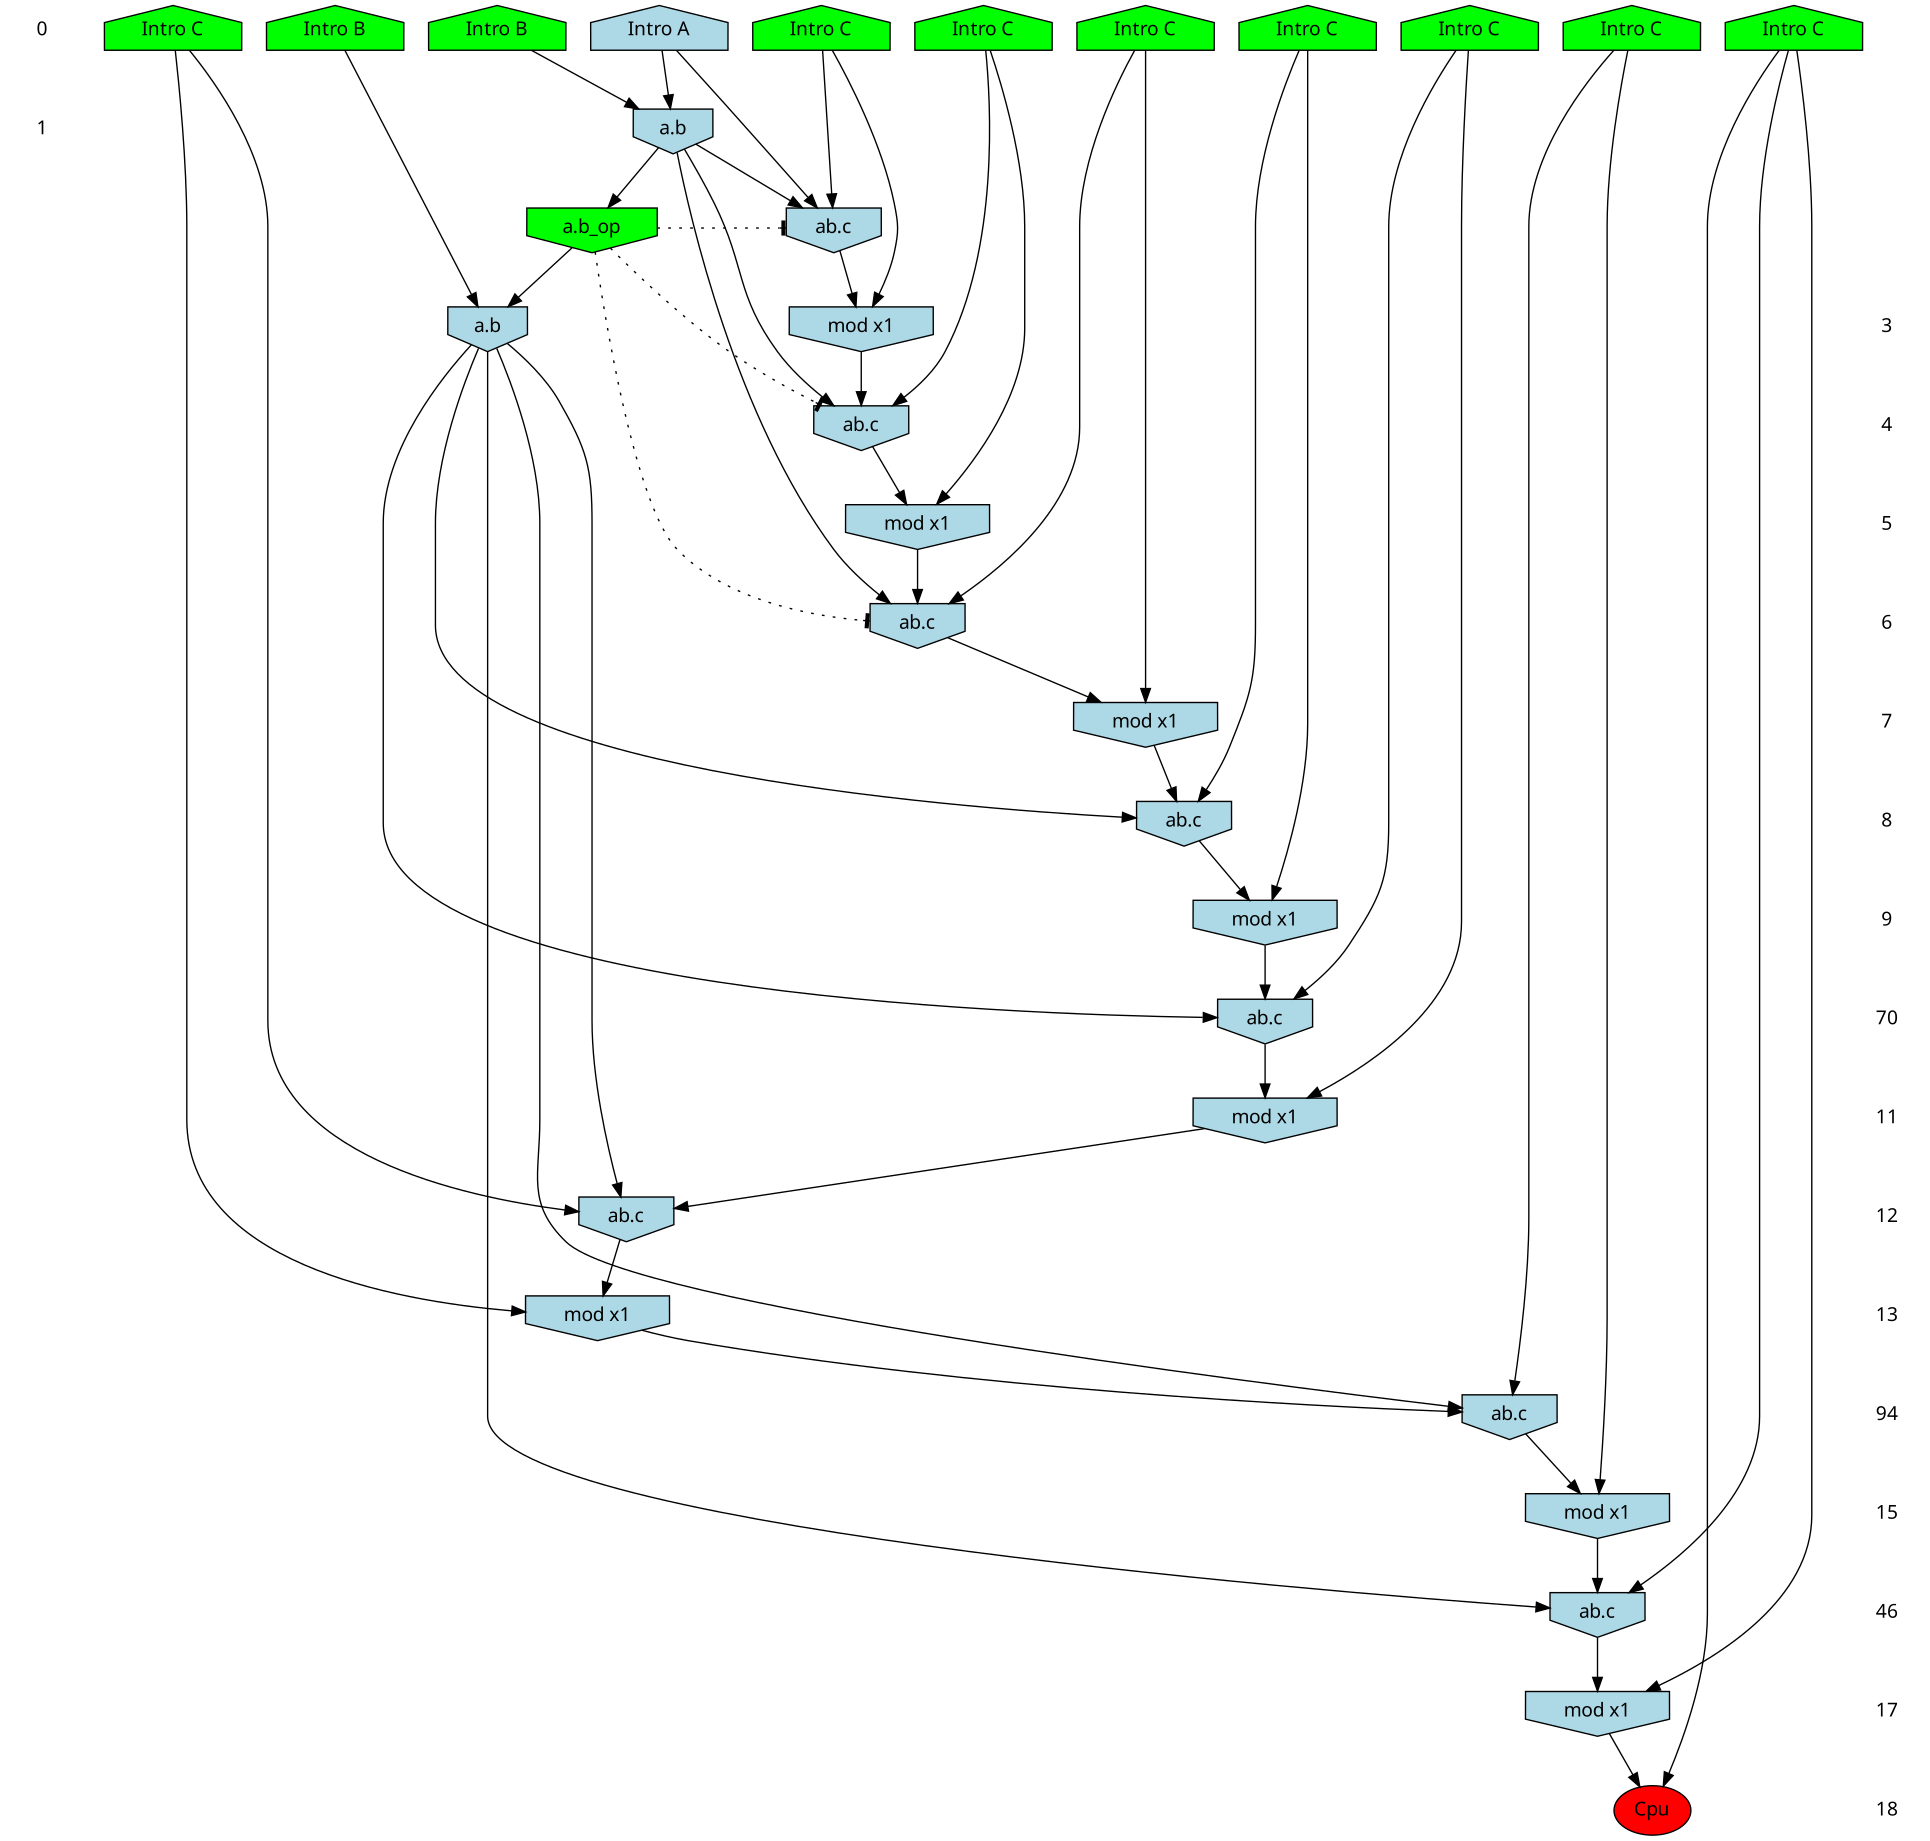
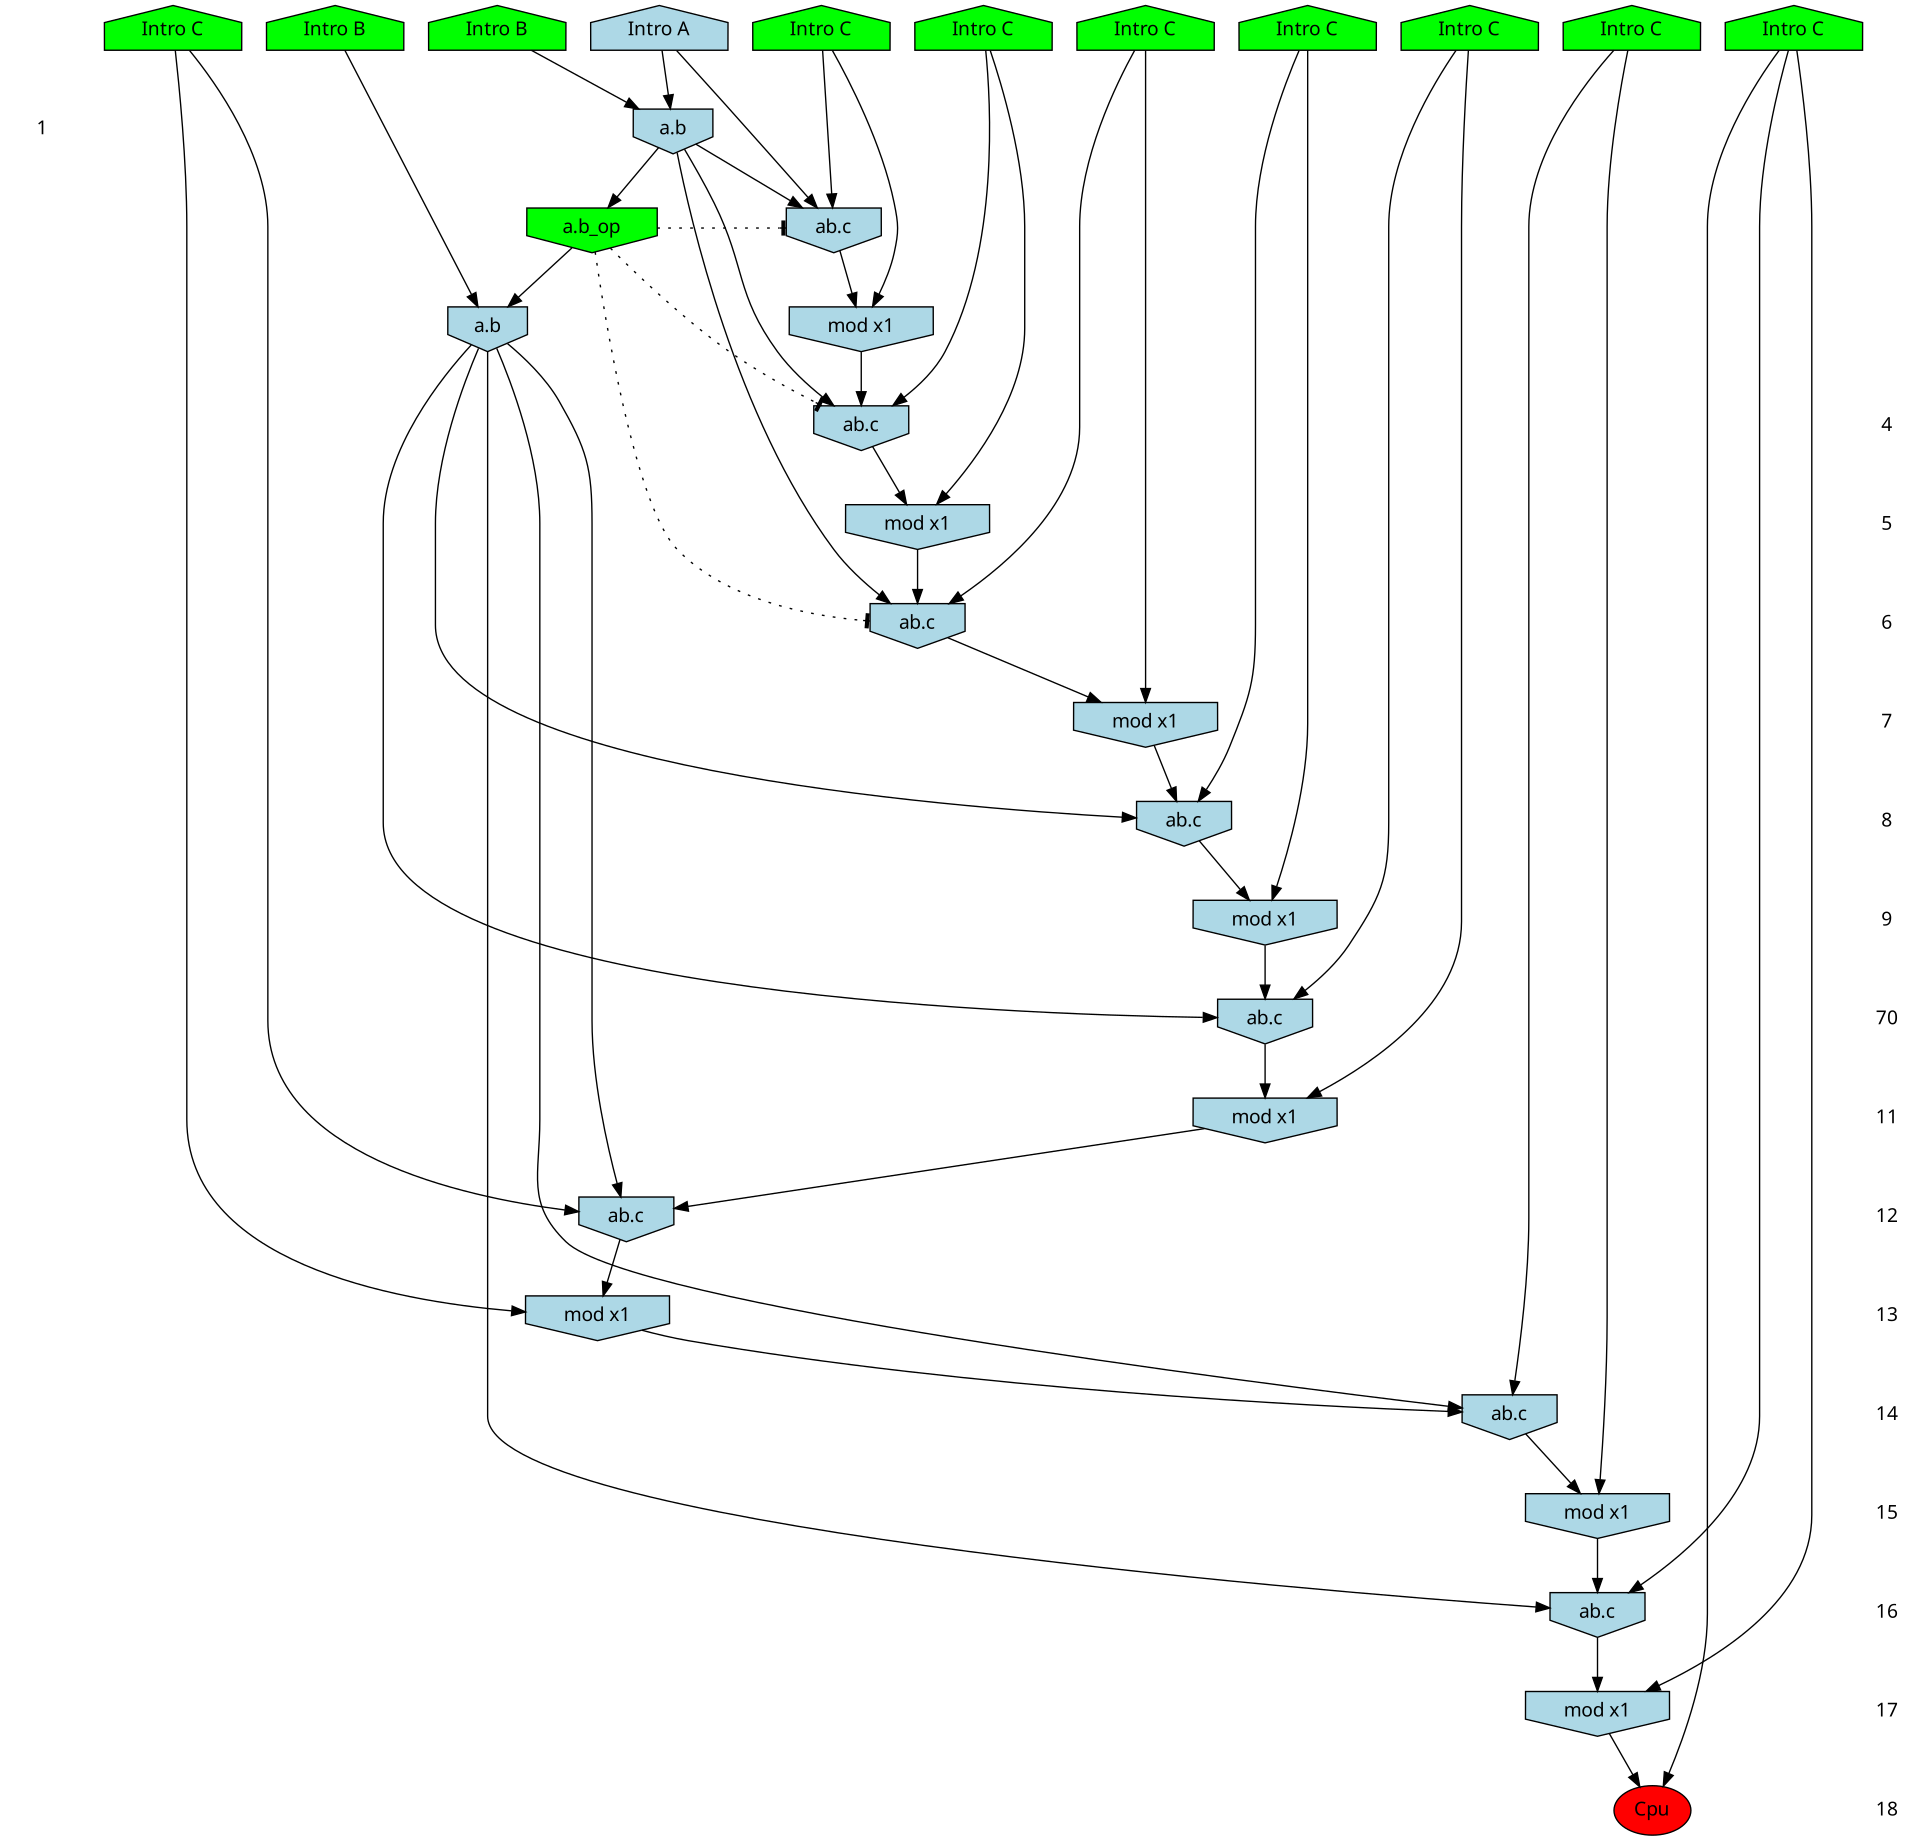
(43, 30) -> none
(1887, 327) -> none
(1887, 1415) -> (1887, 1415)
(1887, 1613) -> (1887, 1613)
